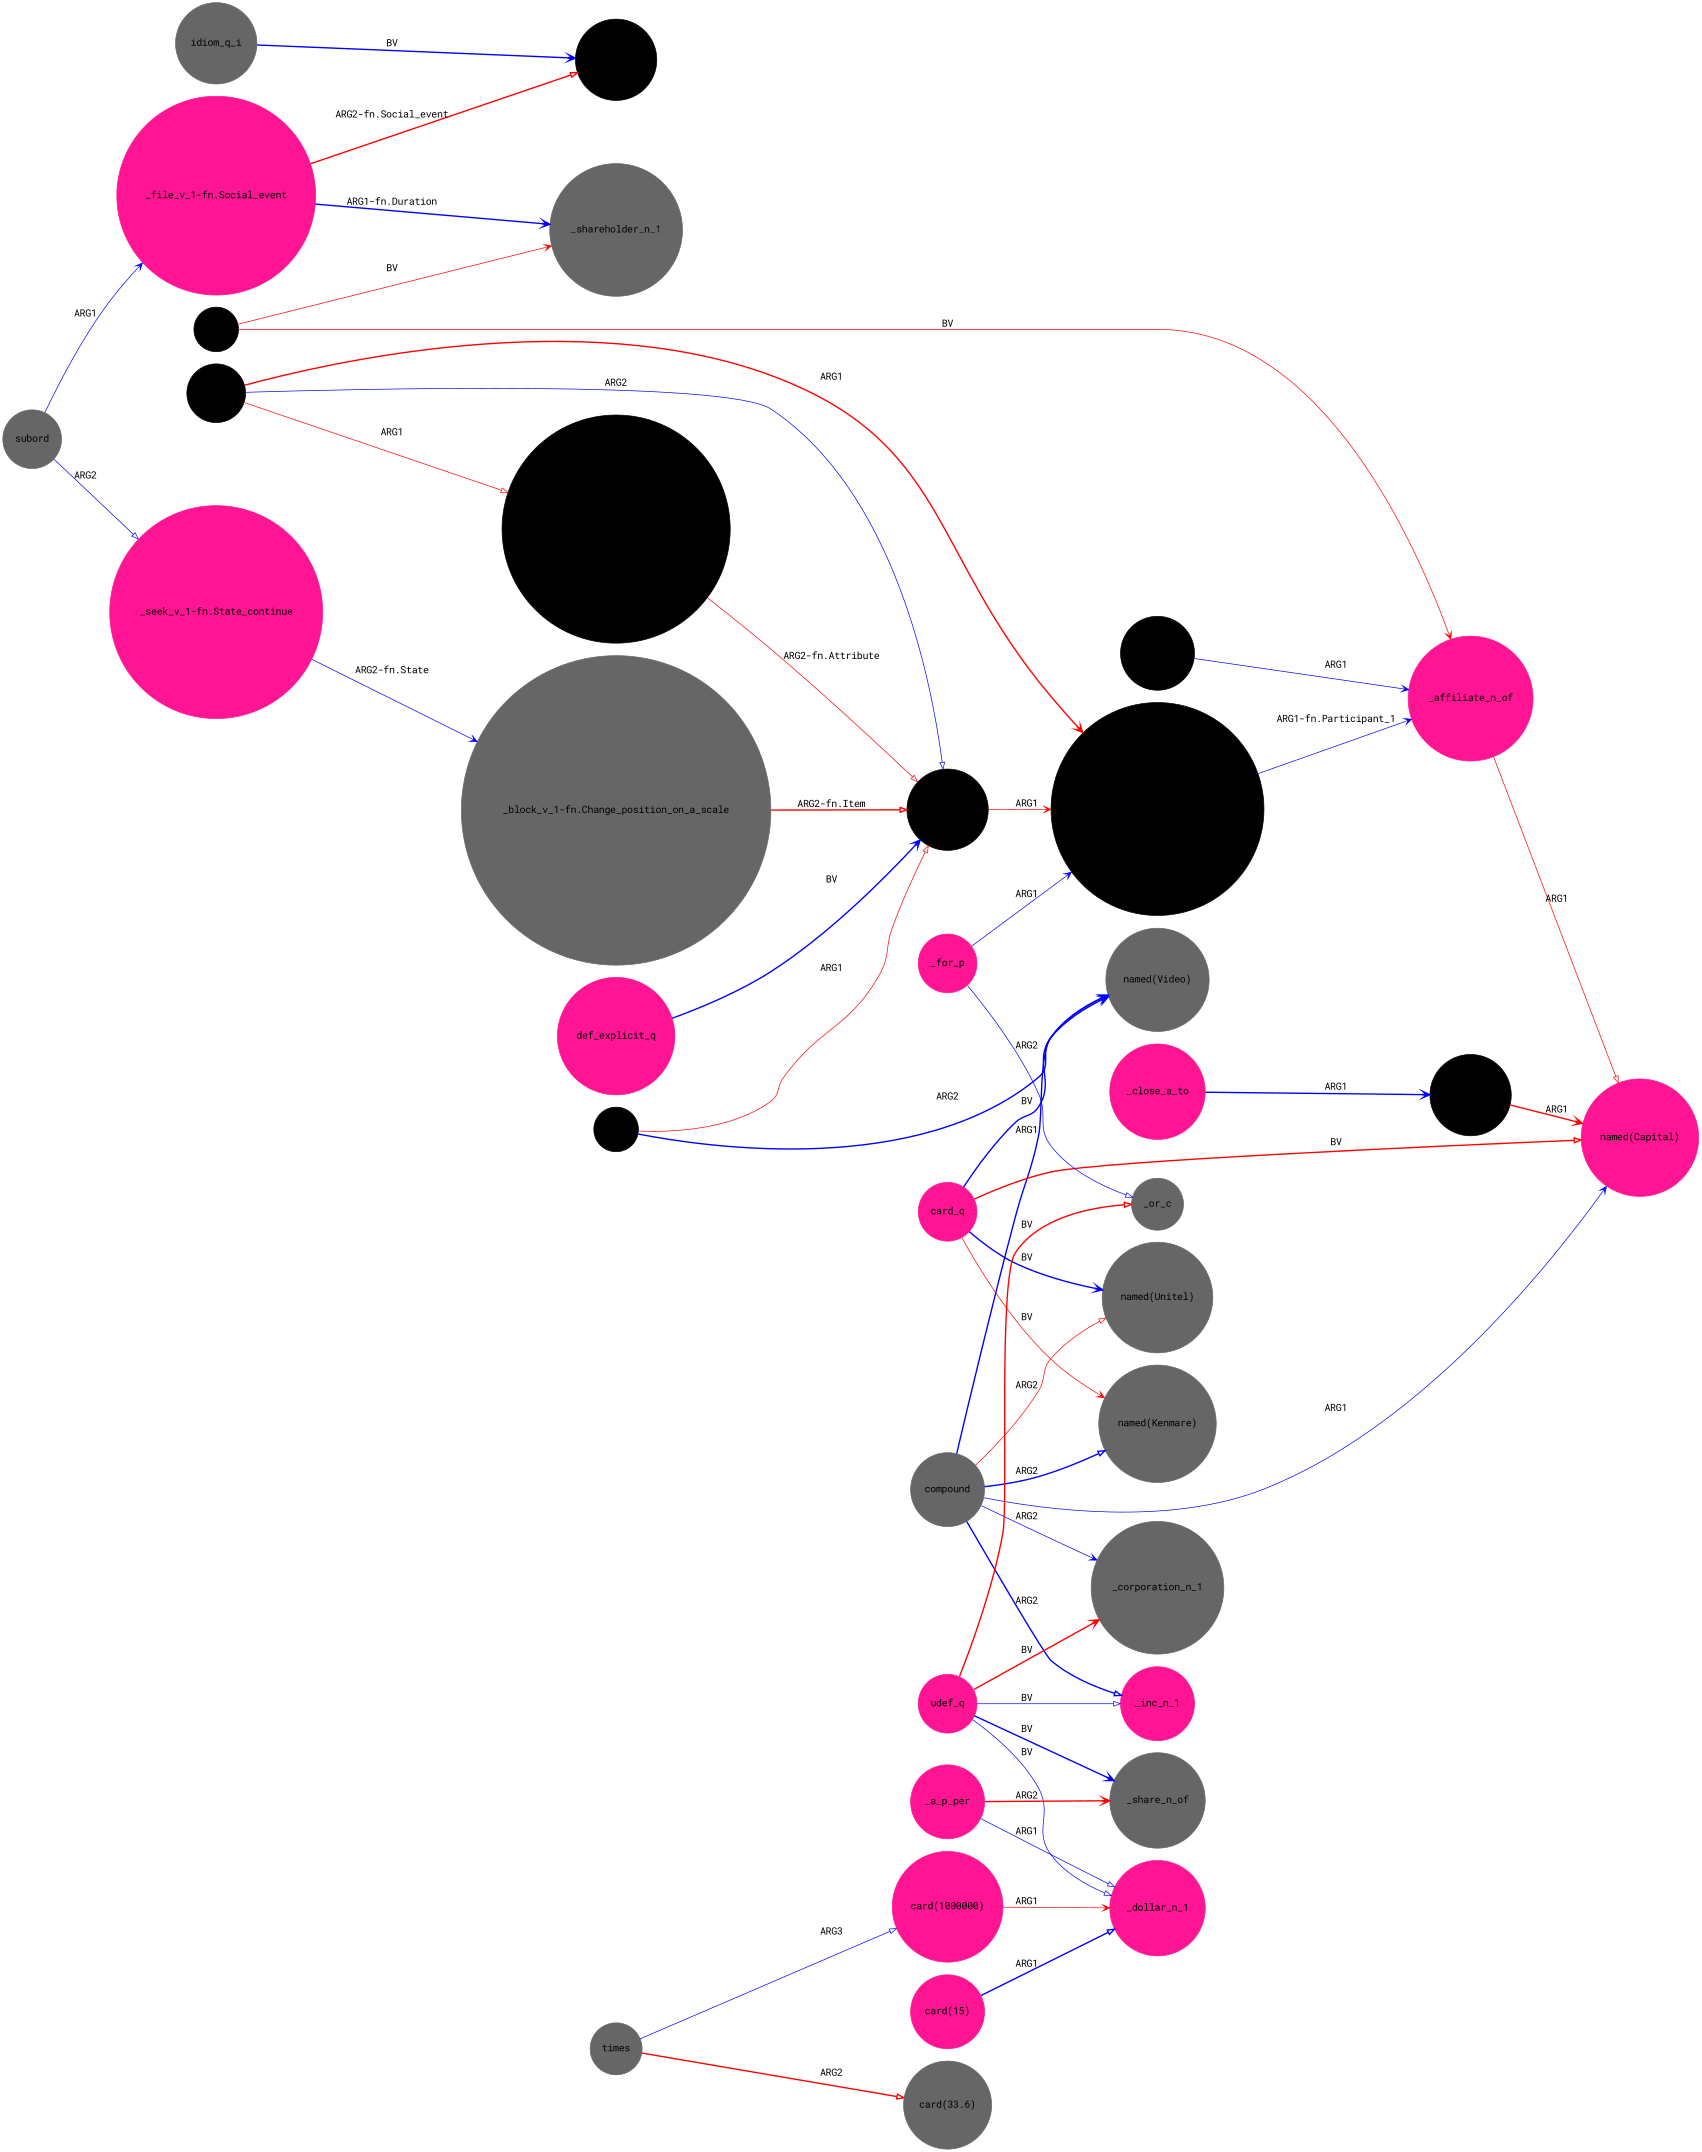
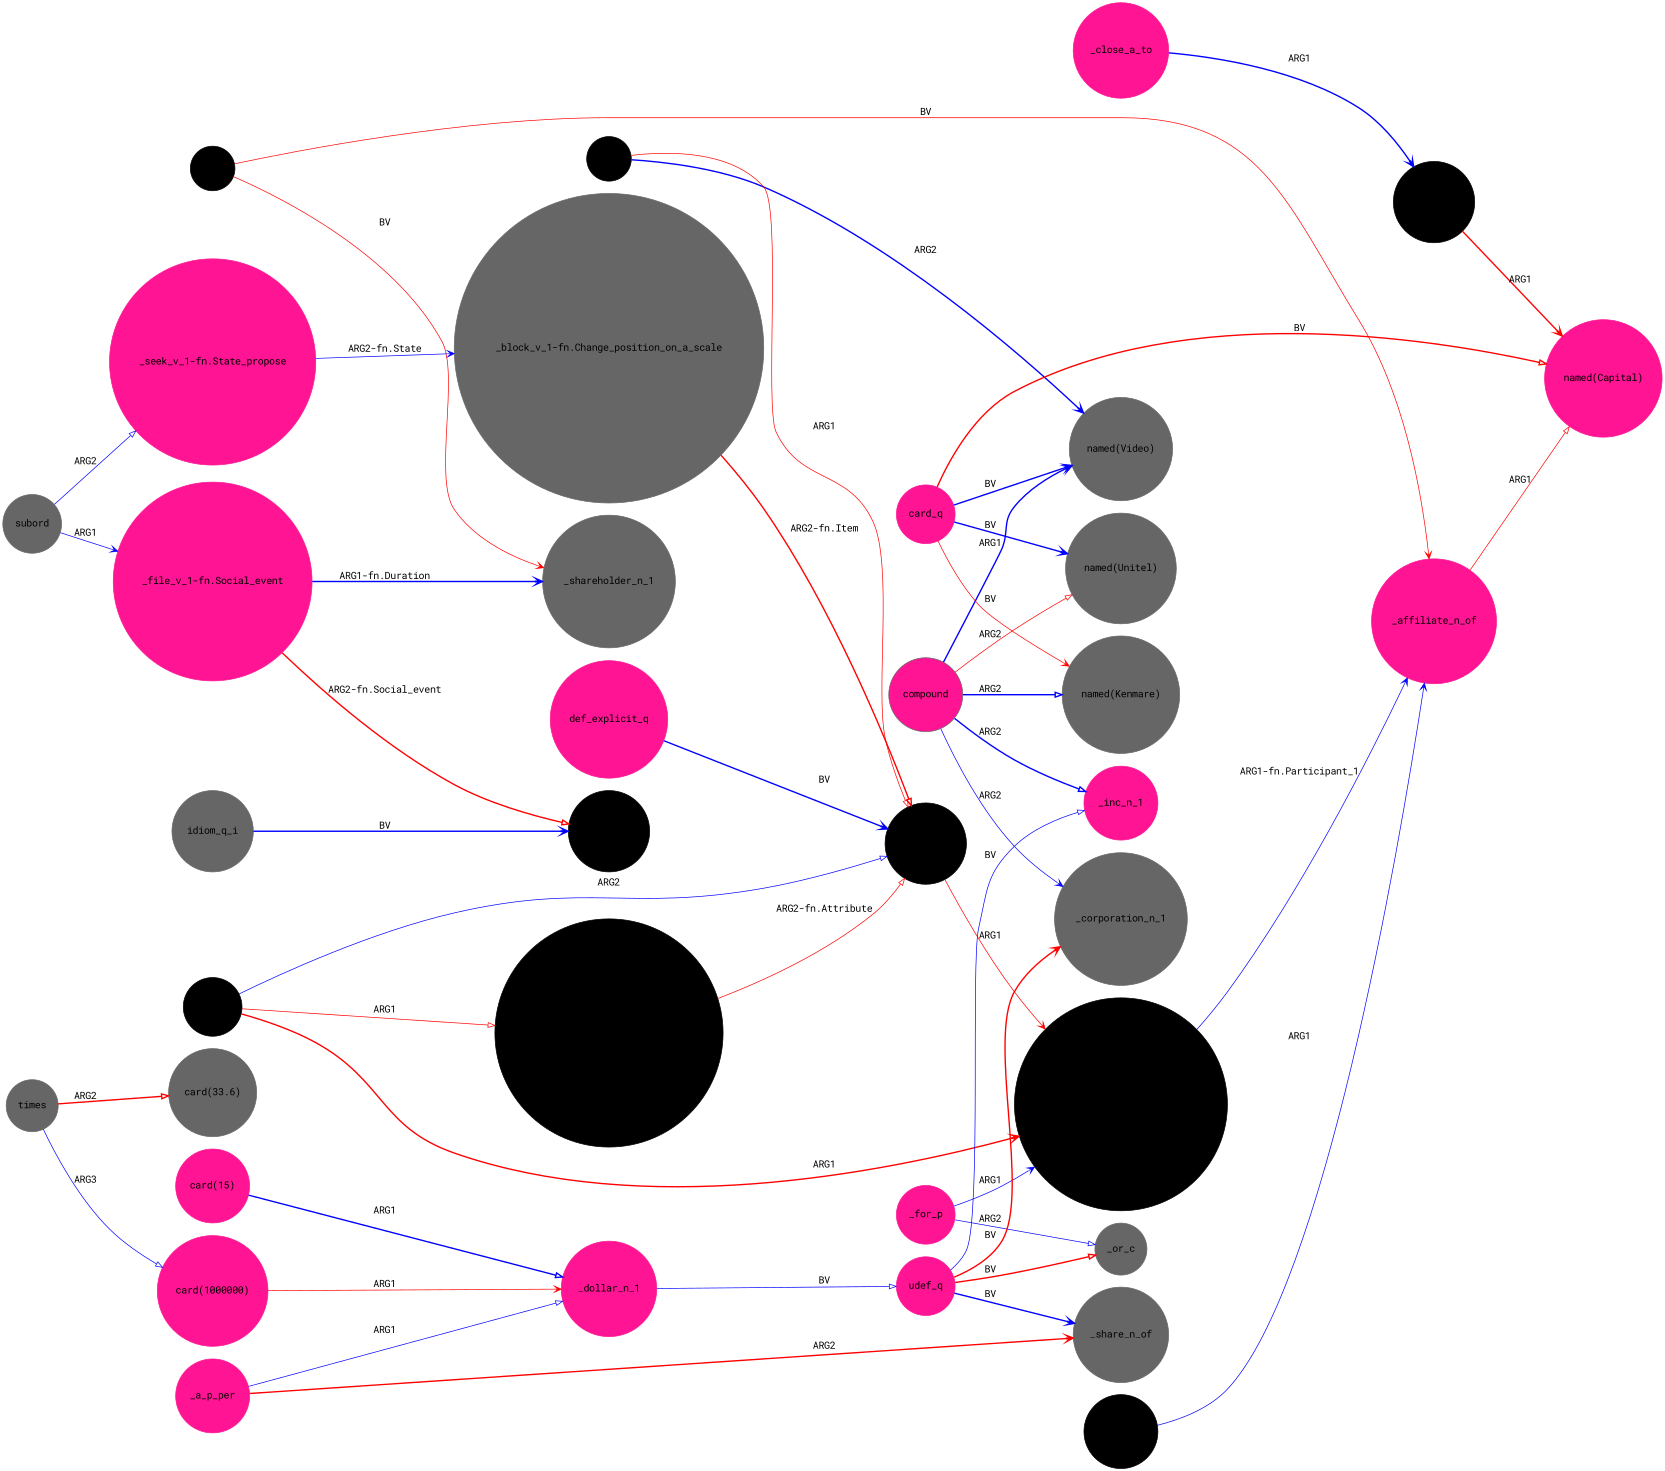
(216, 612) -> (213, 362)
(1340, 1449) -> none
(948, 1490) -> (926, 695)
(1044, 1807) -> (773, 1287)
